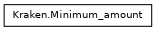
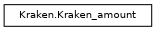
(78, 15) -> (78, 15)
